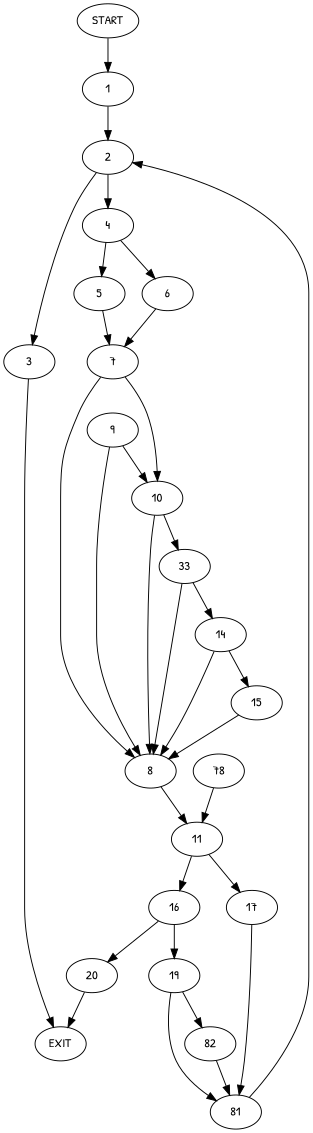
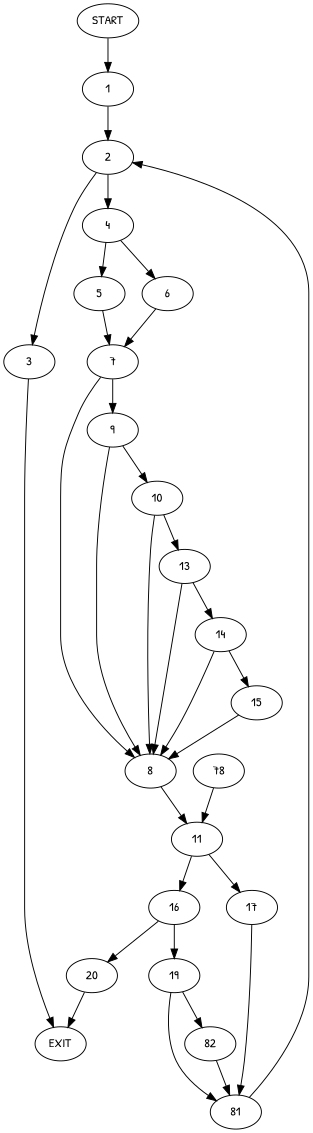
(150, 421) -> (113, 391)
(185, 566) -> (185, 566)
